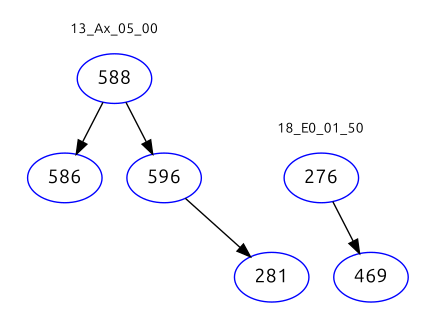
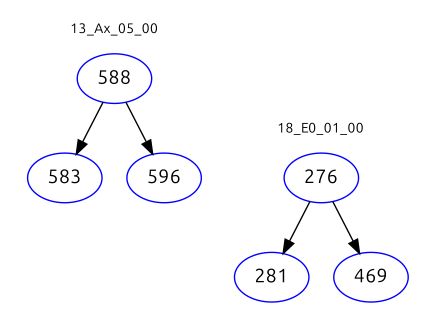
(321, 129) -> (321, 129)
(65, 178) -> (65, 178)
(213, 223) -> (300, 221)
